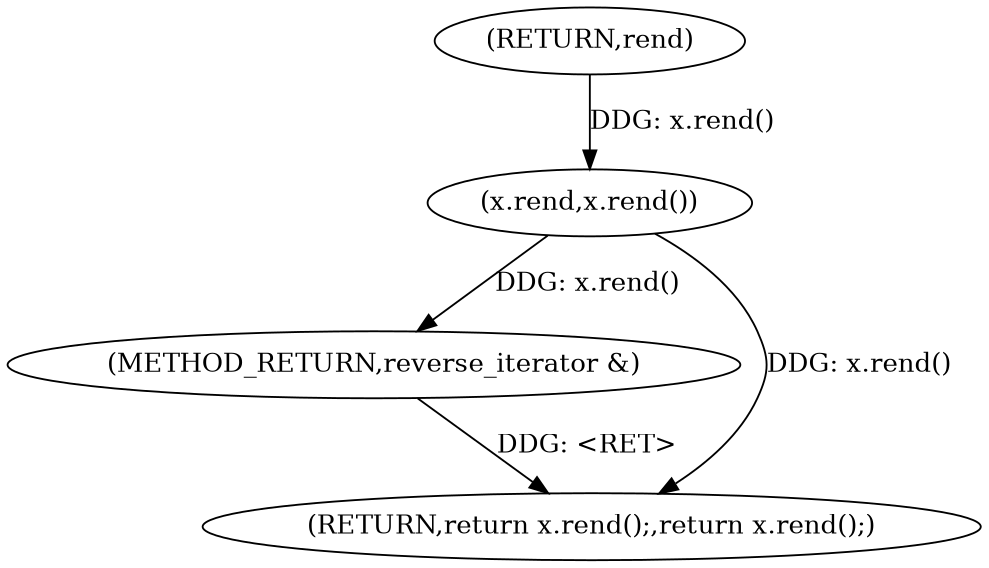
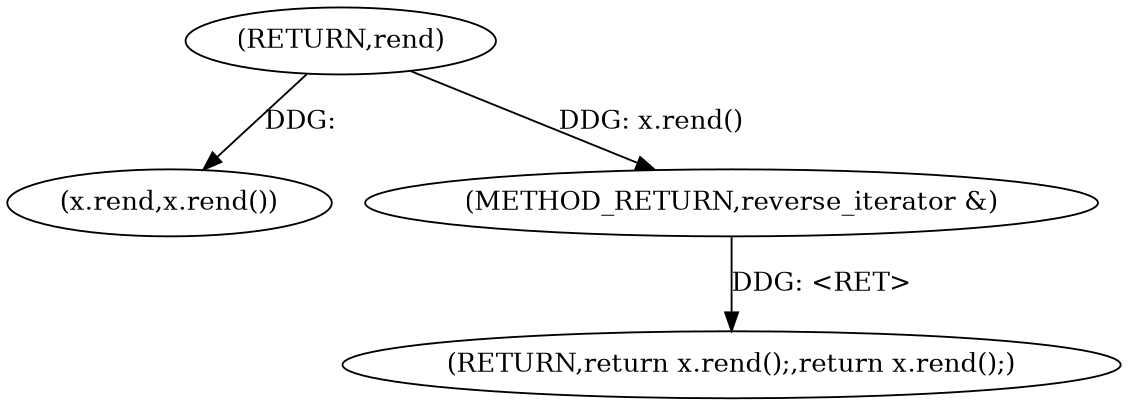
(683, 122) -> (304, 122)
(490, 278) -> (524, 117)
(765, 353) -> none
